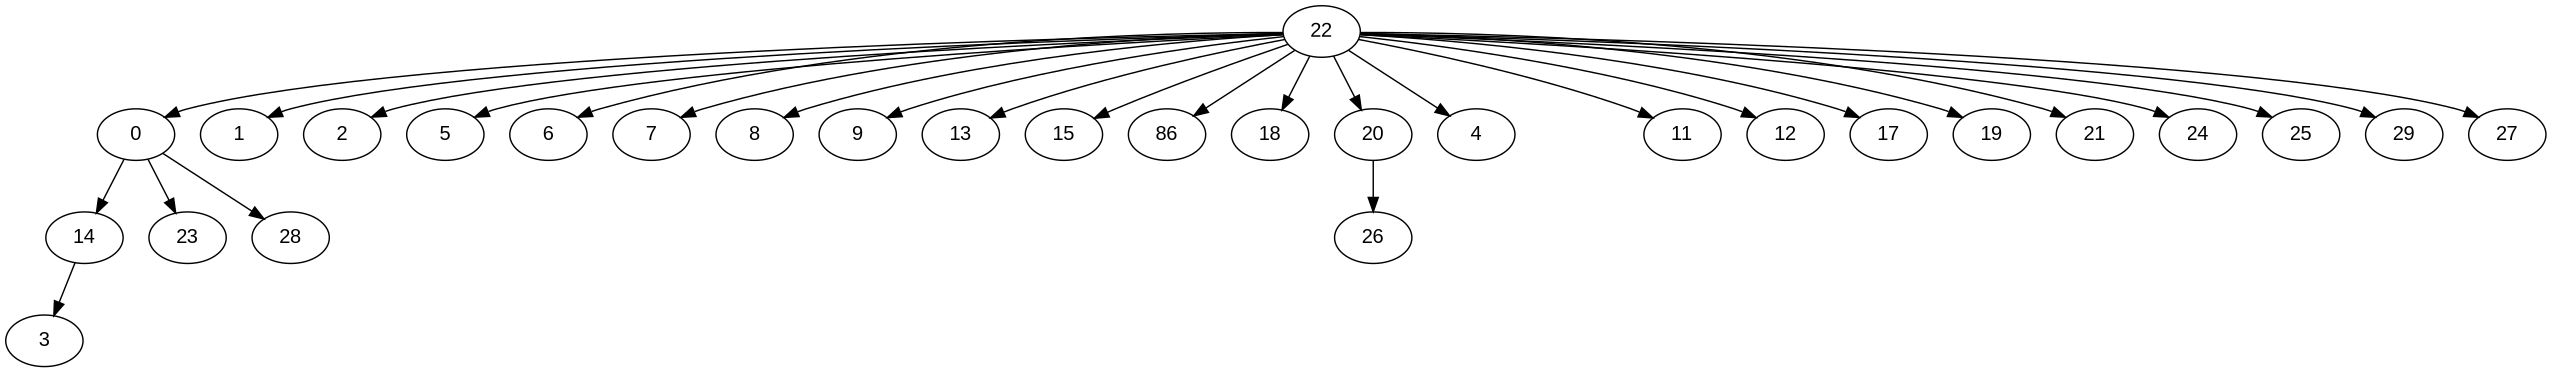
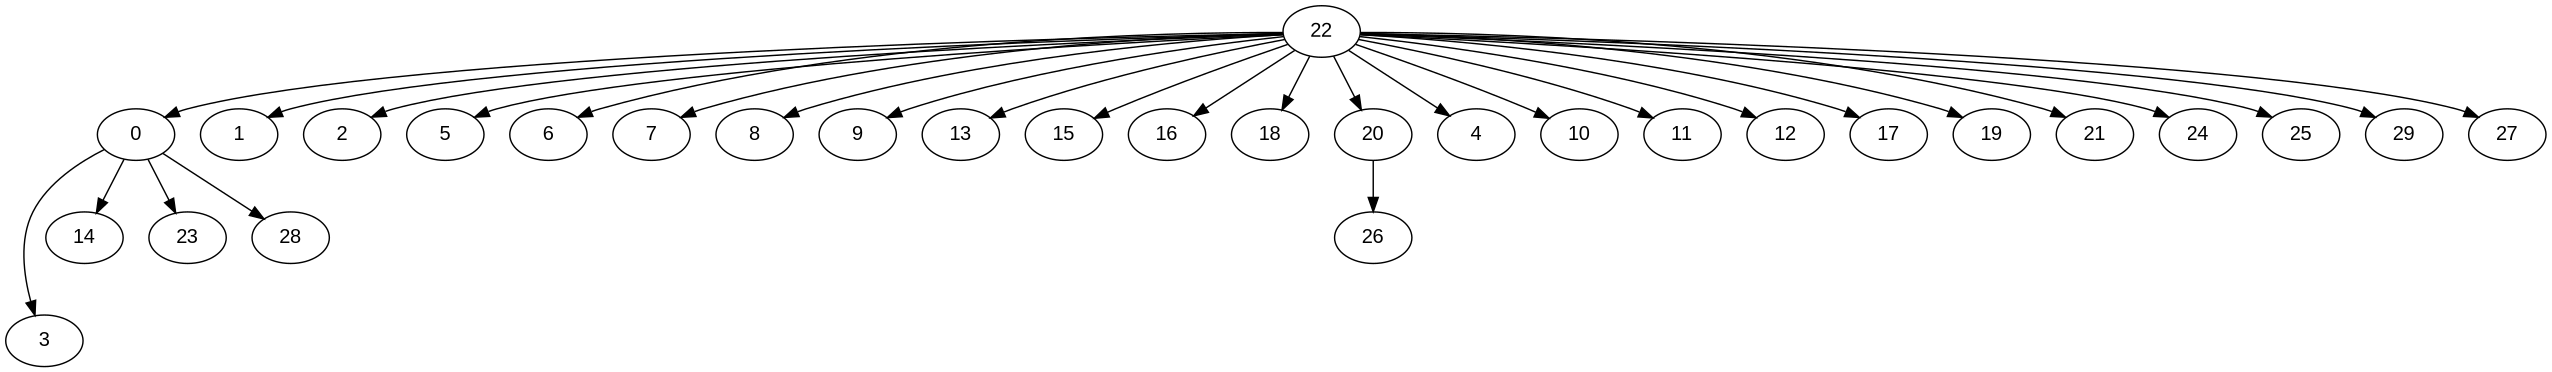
(1167, 135) -> (1167, 135)
none -> (1579, 135)
(67, 283) -> (34, 210)
